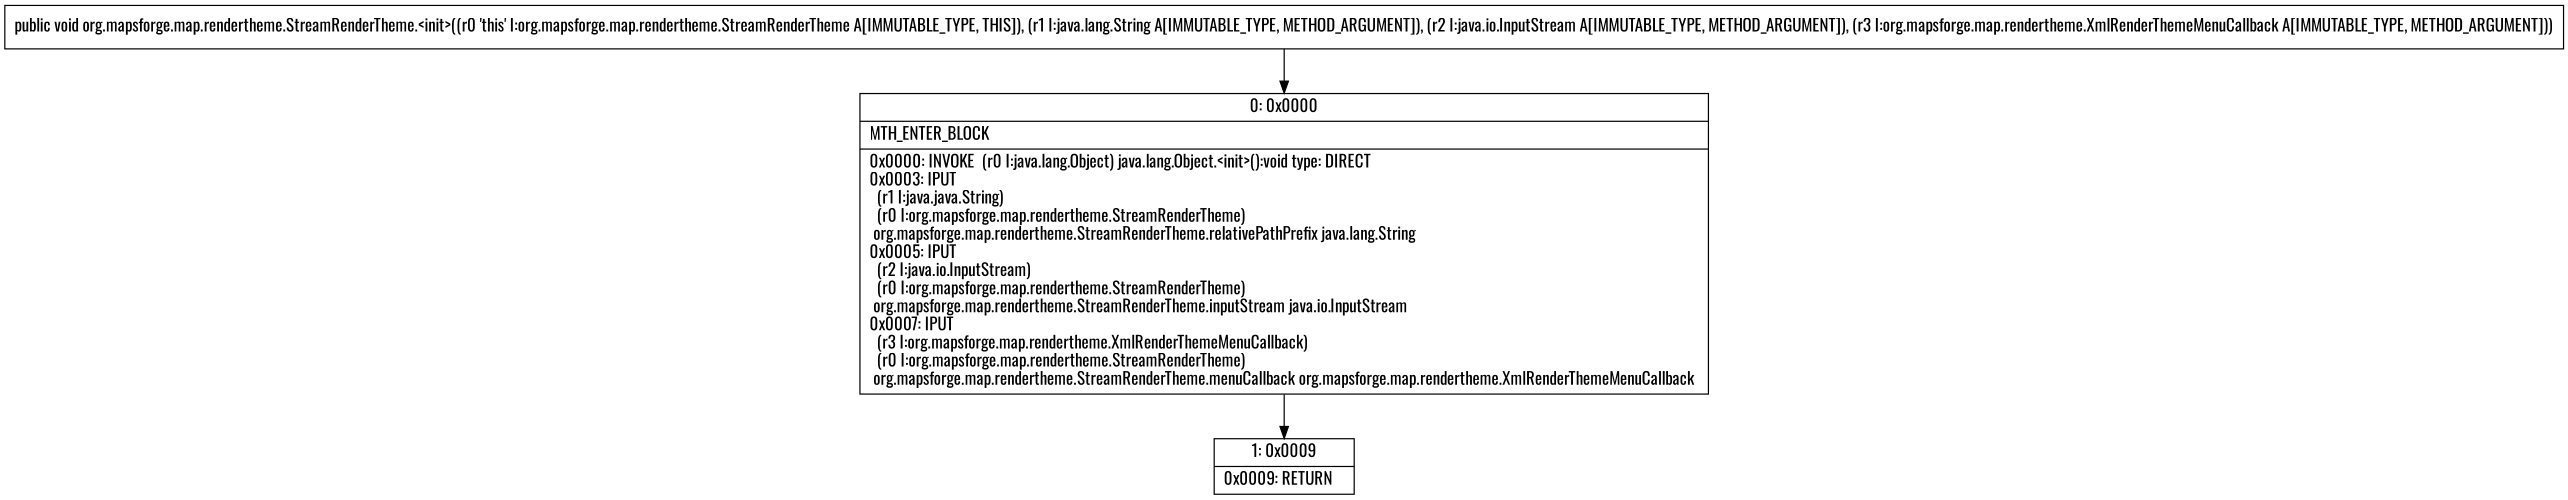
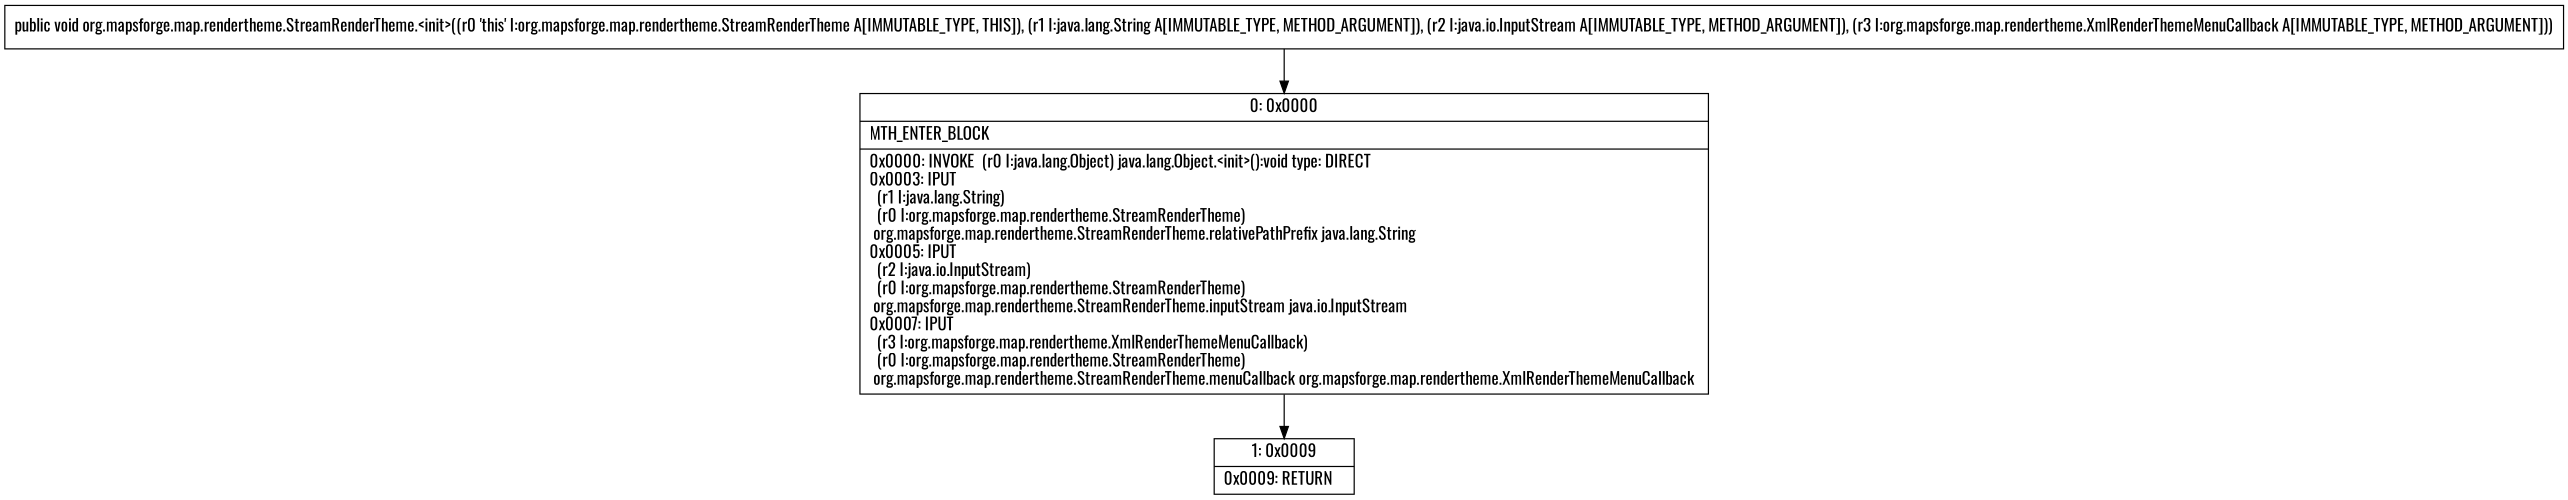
(937, 199) -> (937, 199)
